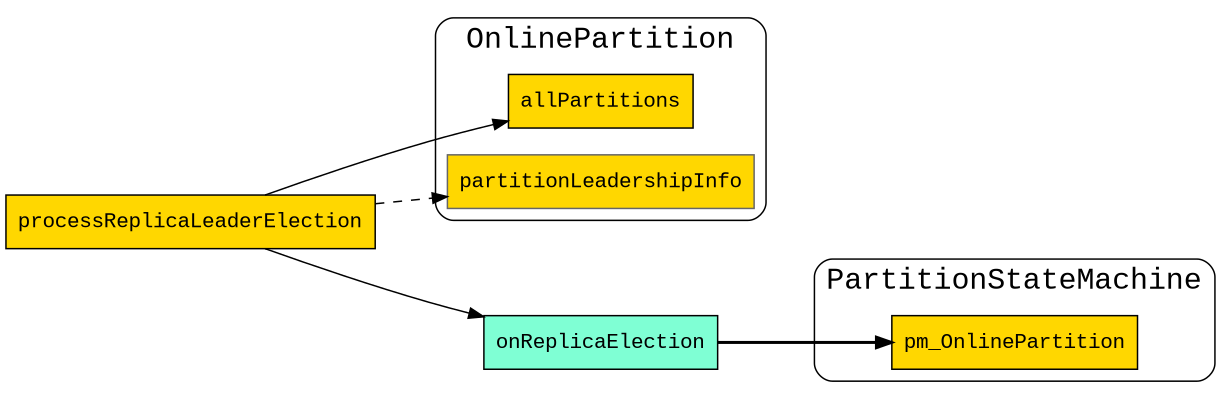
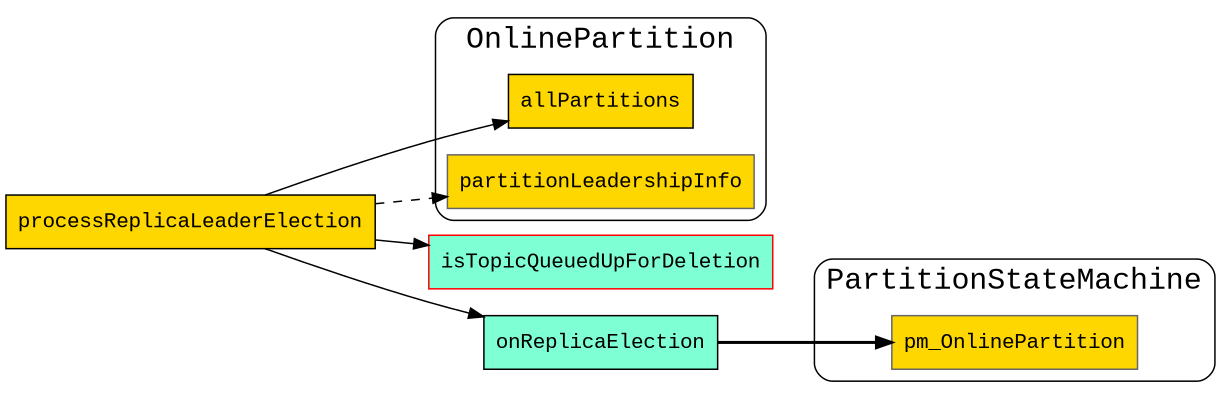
none -> (601, 262)
(1015, 342) -> (1015, 342)
